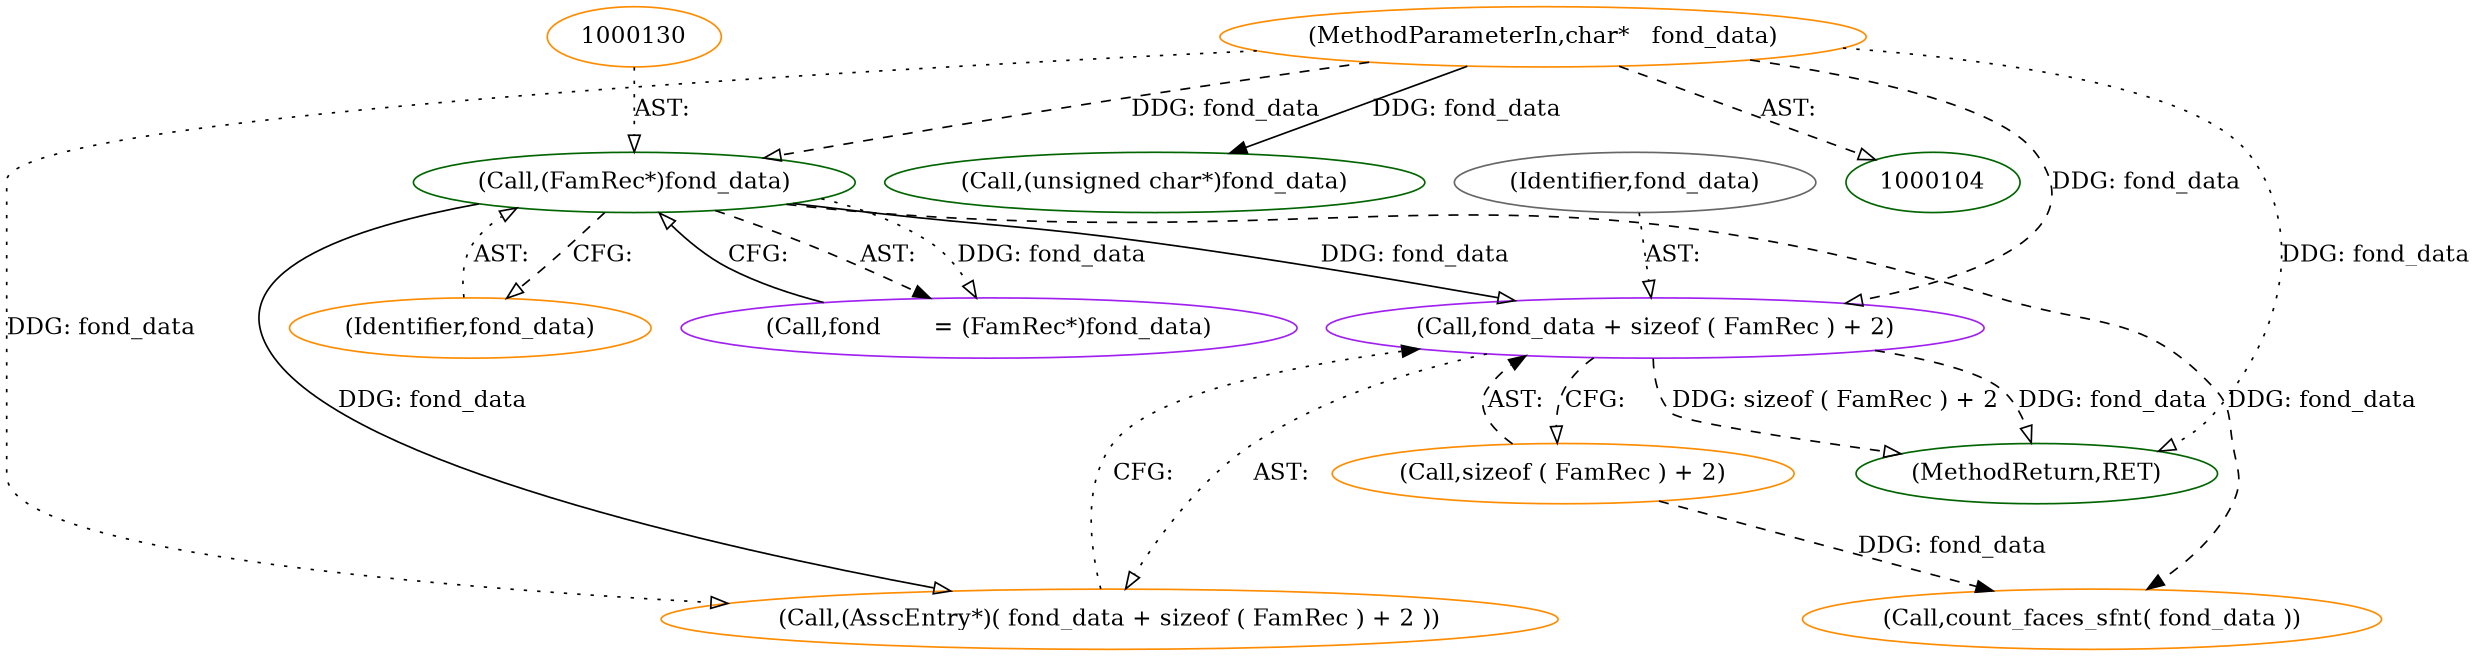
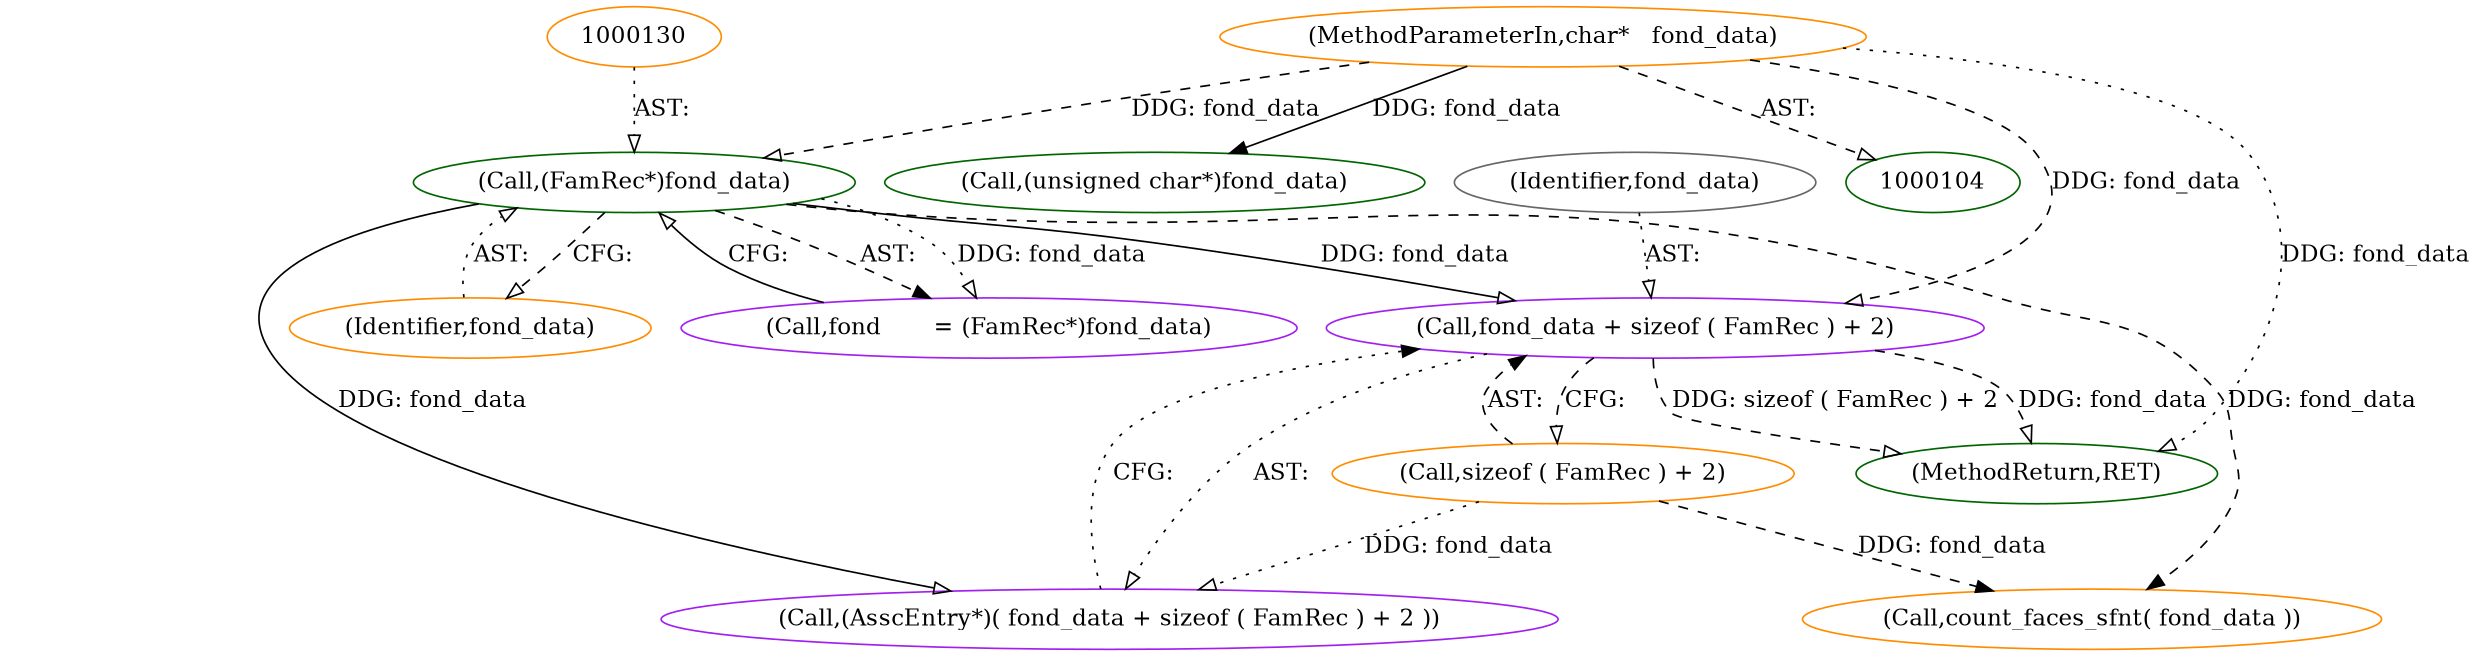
(118, 142) -> (1347, 543)
(1110, 619) -> (1110, 619)
